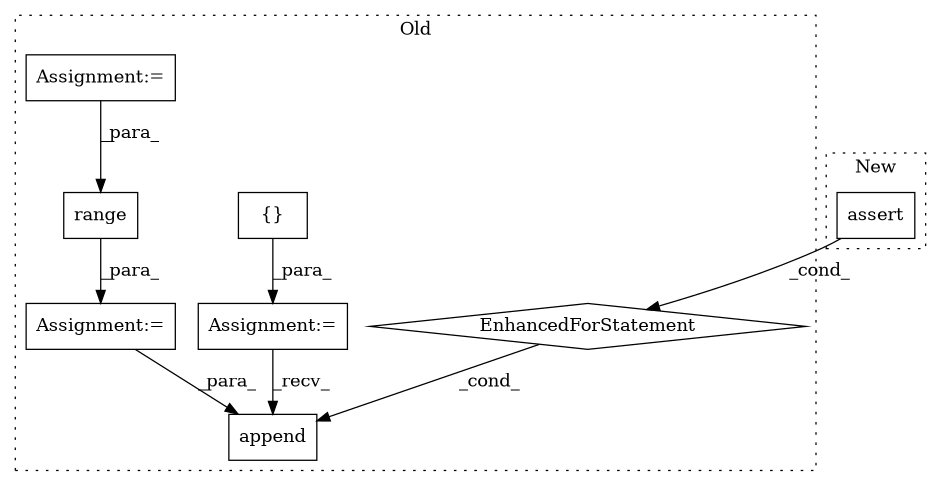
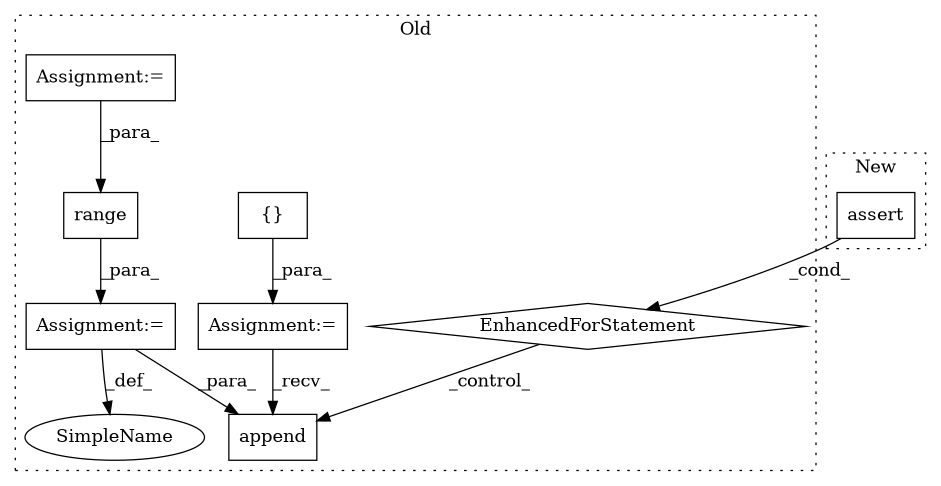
(490, 382) -> (490, 382)
none -> (115, 437)
